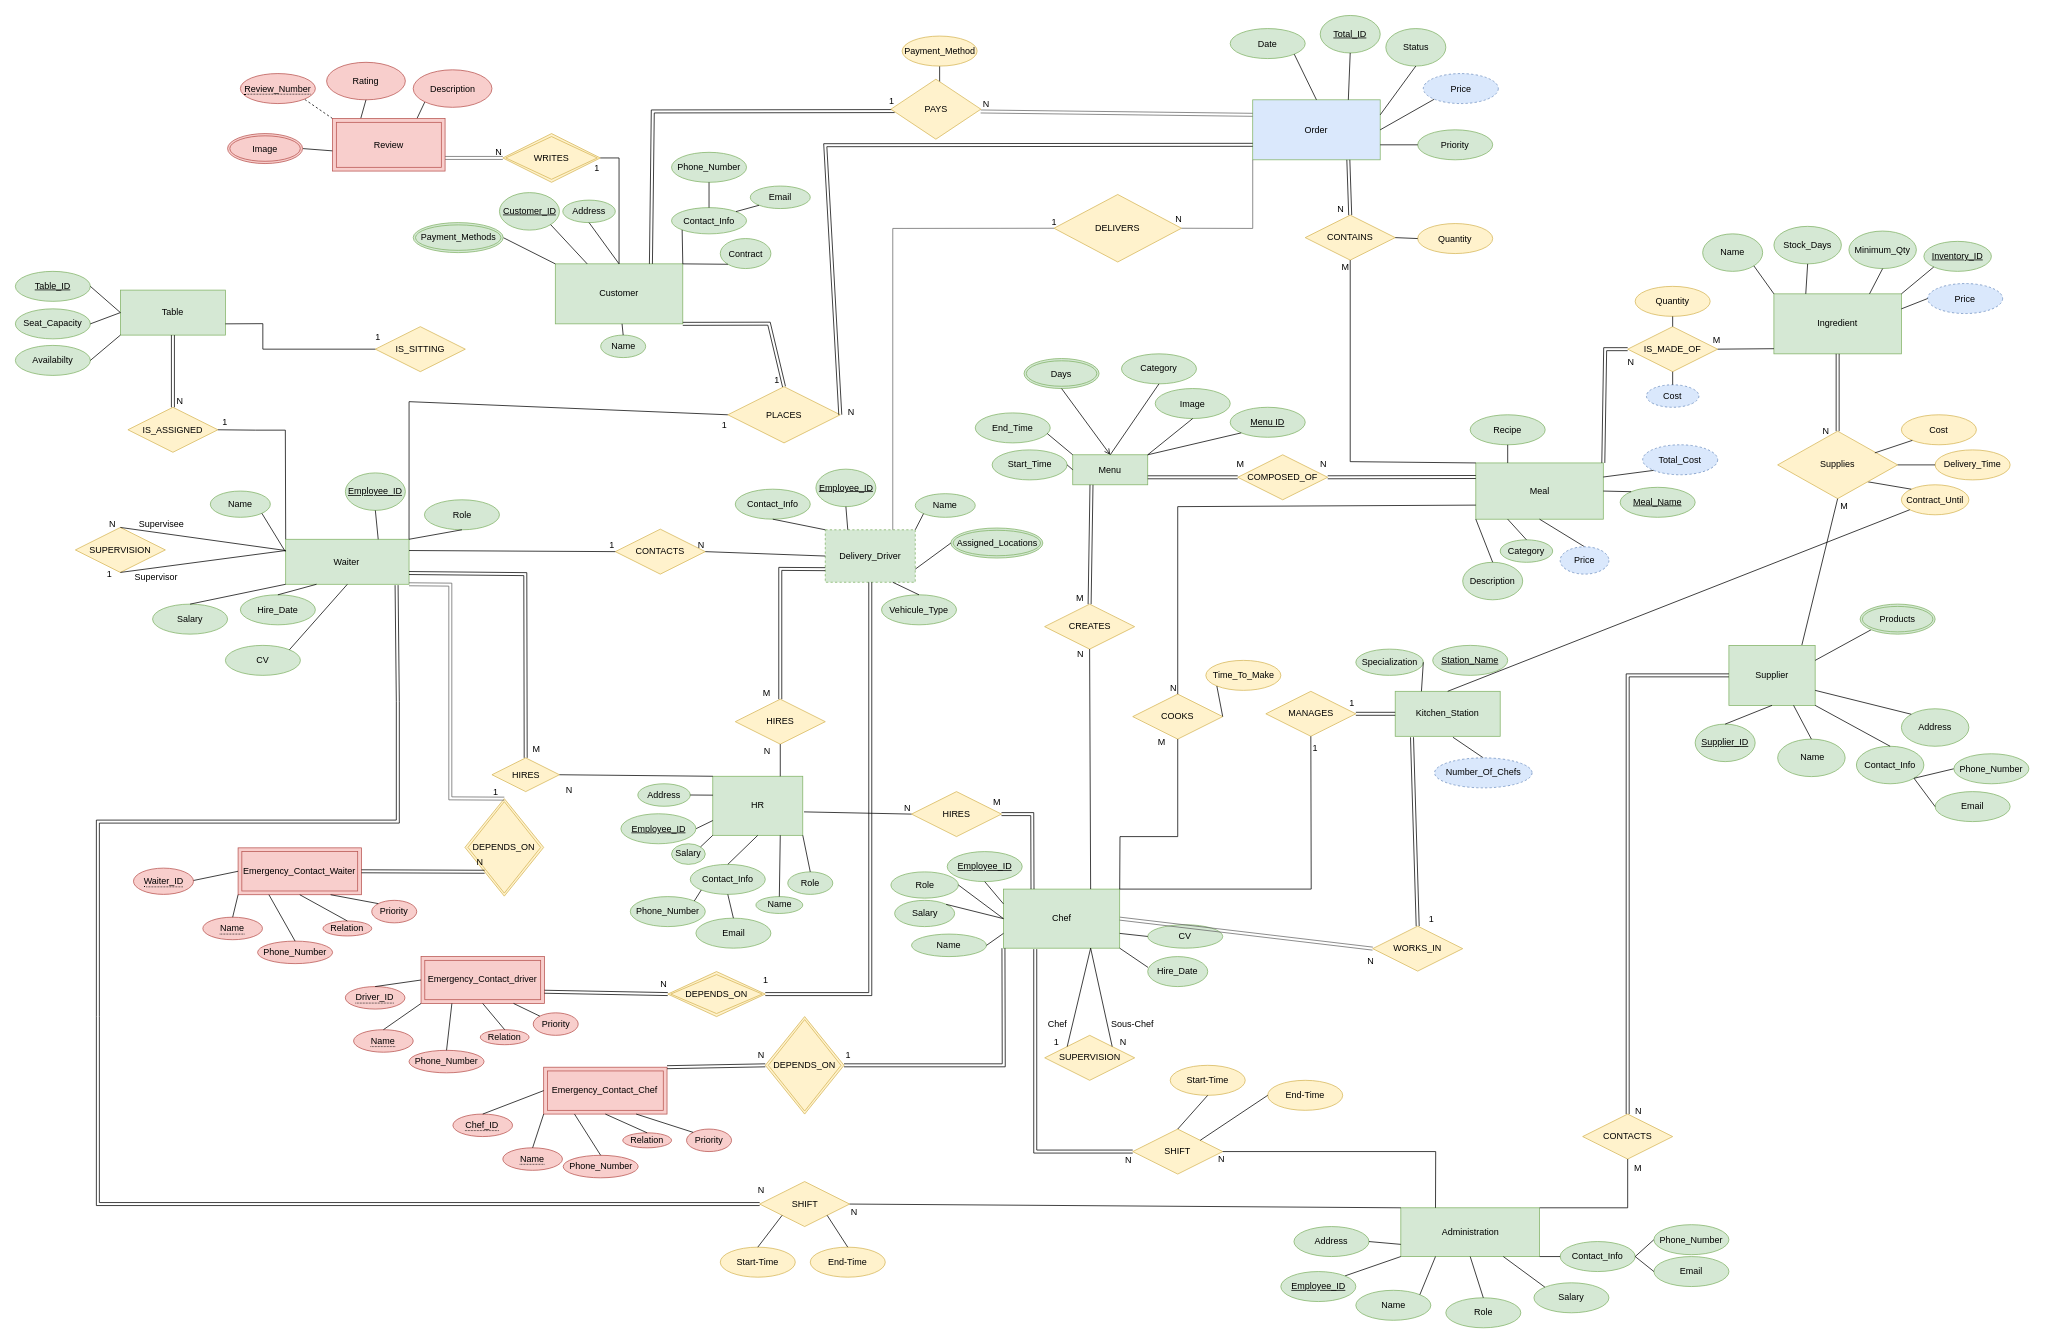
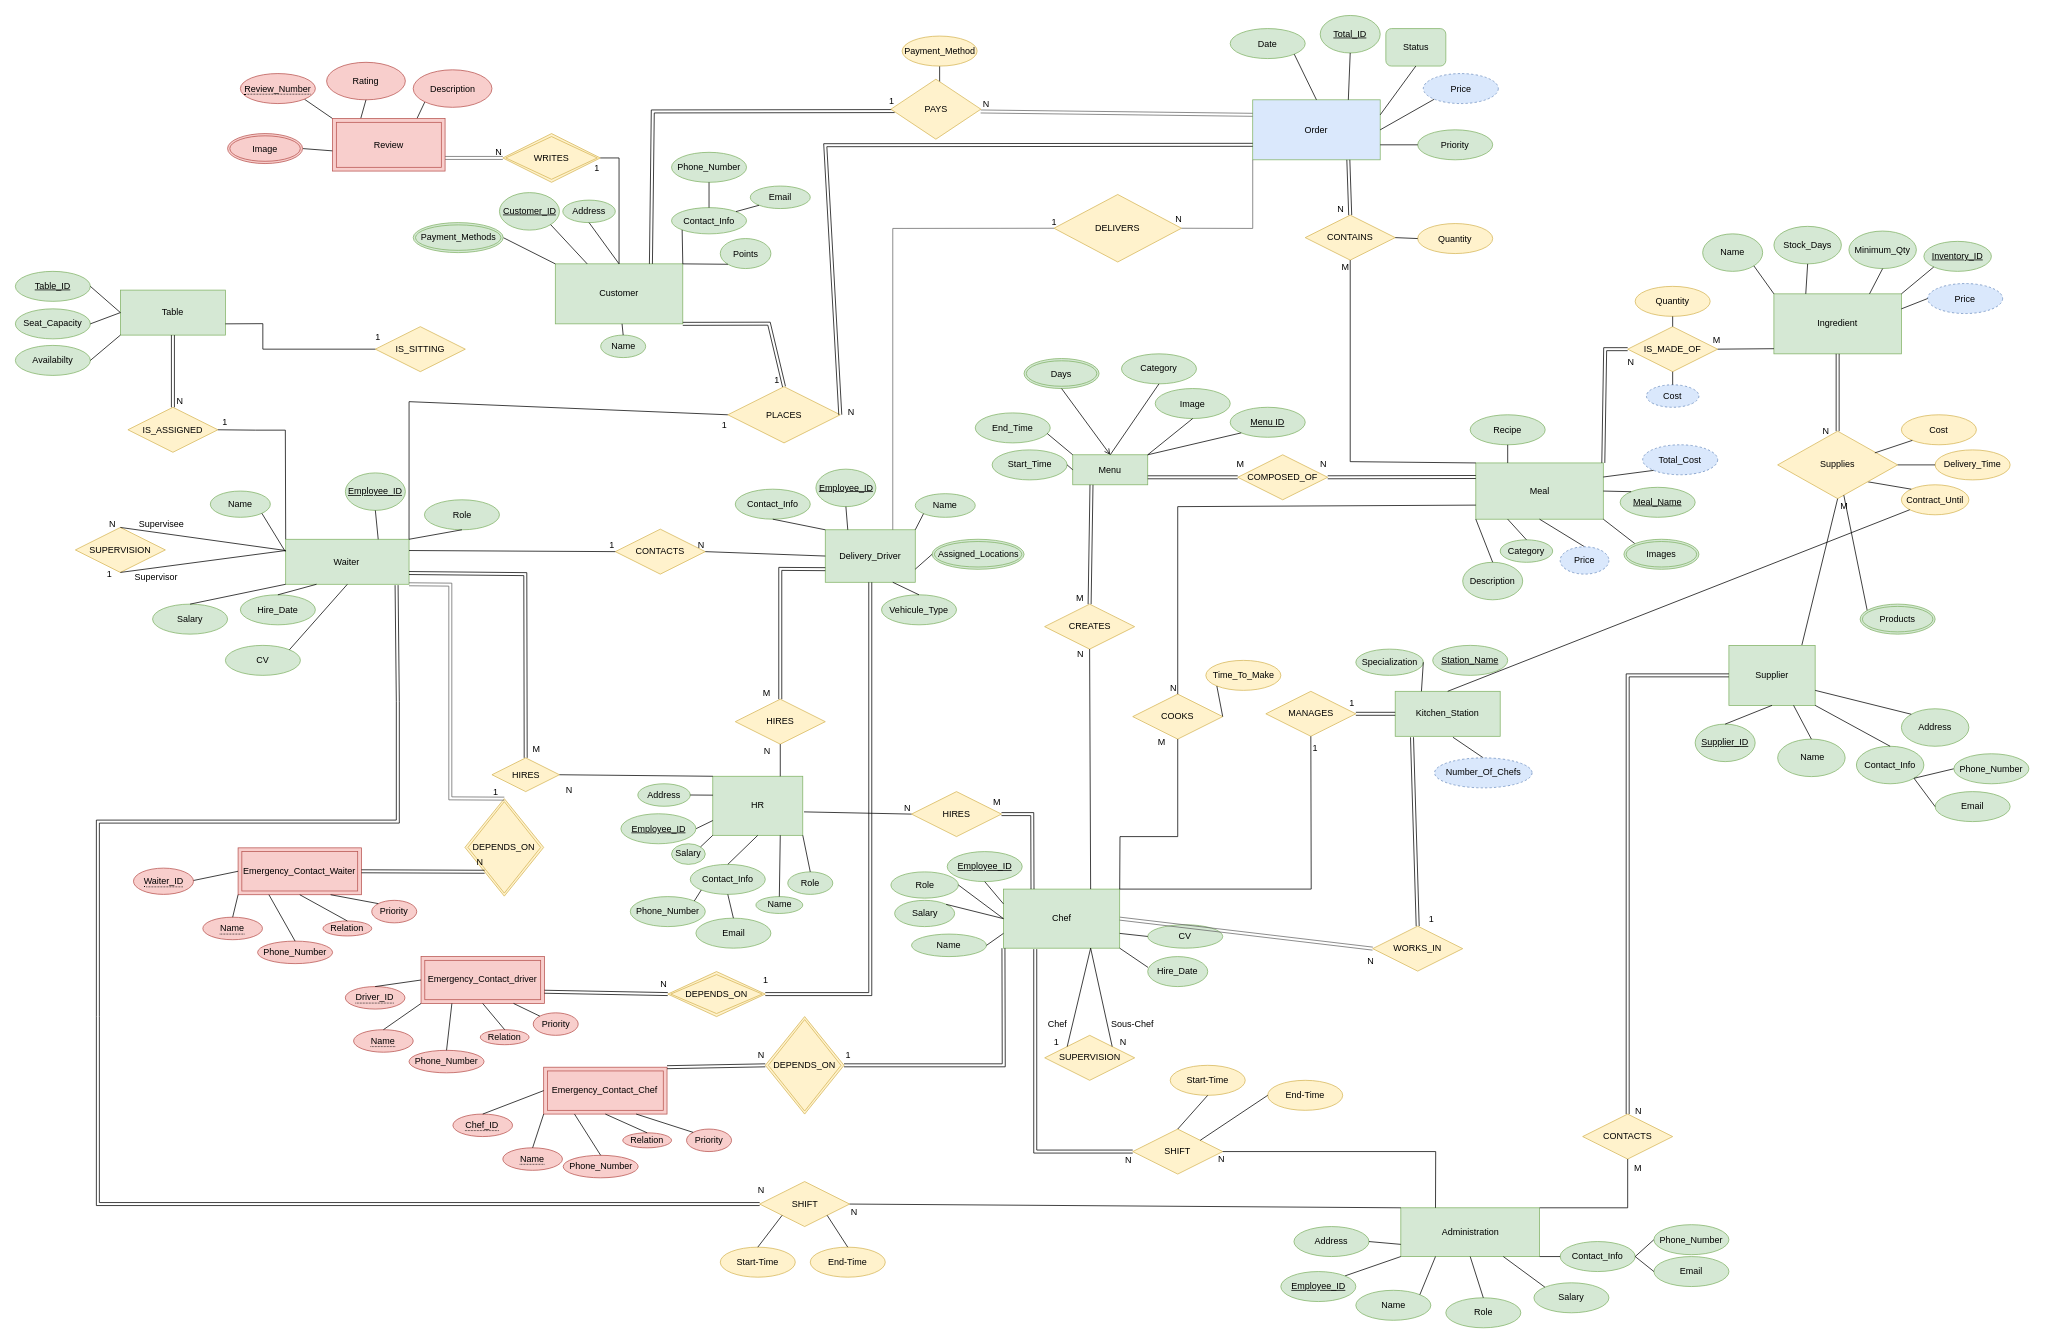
(1416, 47) -> (1416, 47)
(319, 109) -> (319, 109)
(746, 254) -> (746, 254)
none -> (1620, 532)
(997, 543) -> (978, 554)
none -> (1662, 554)
(870, 556) -> (870, 556)
(1844, 645) -> (1856, 553)
